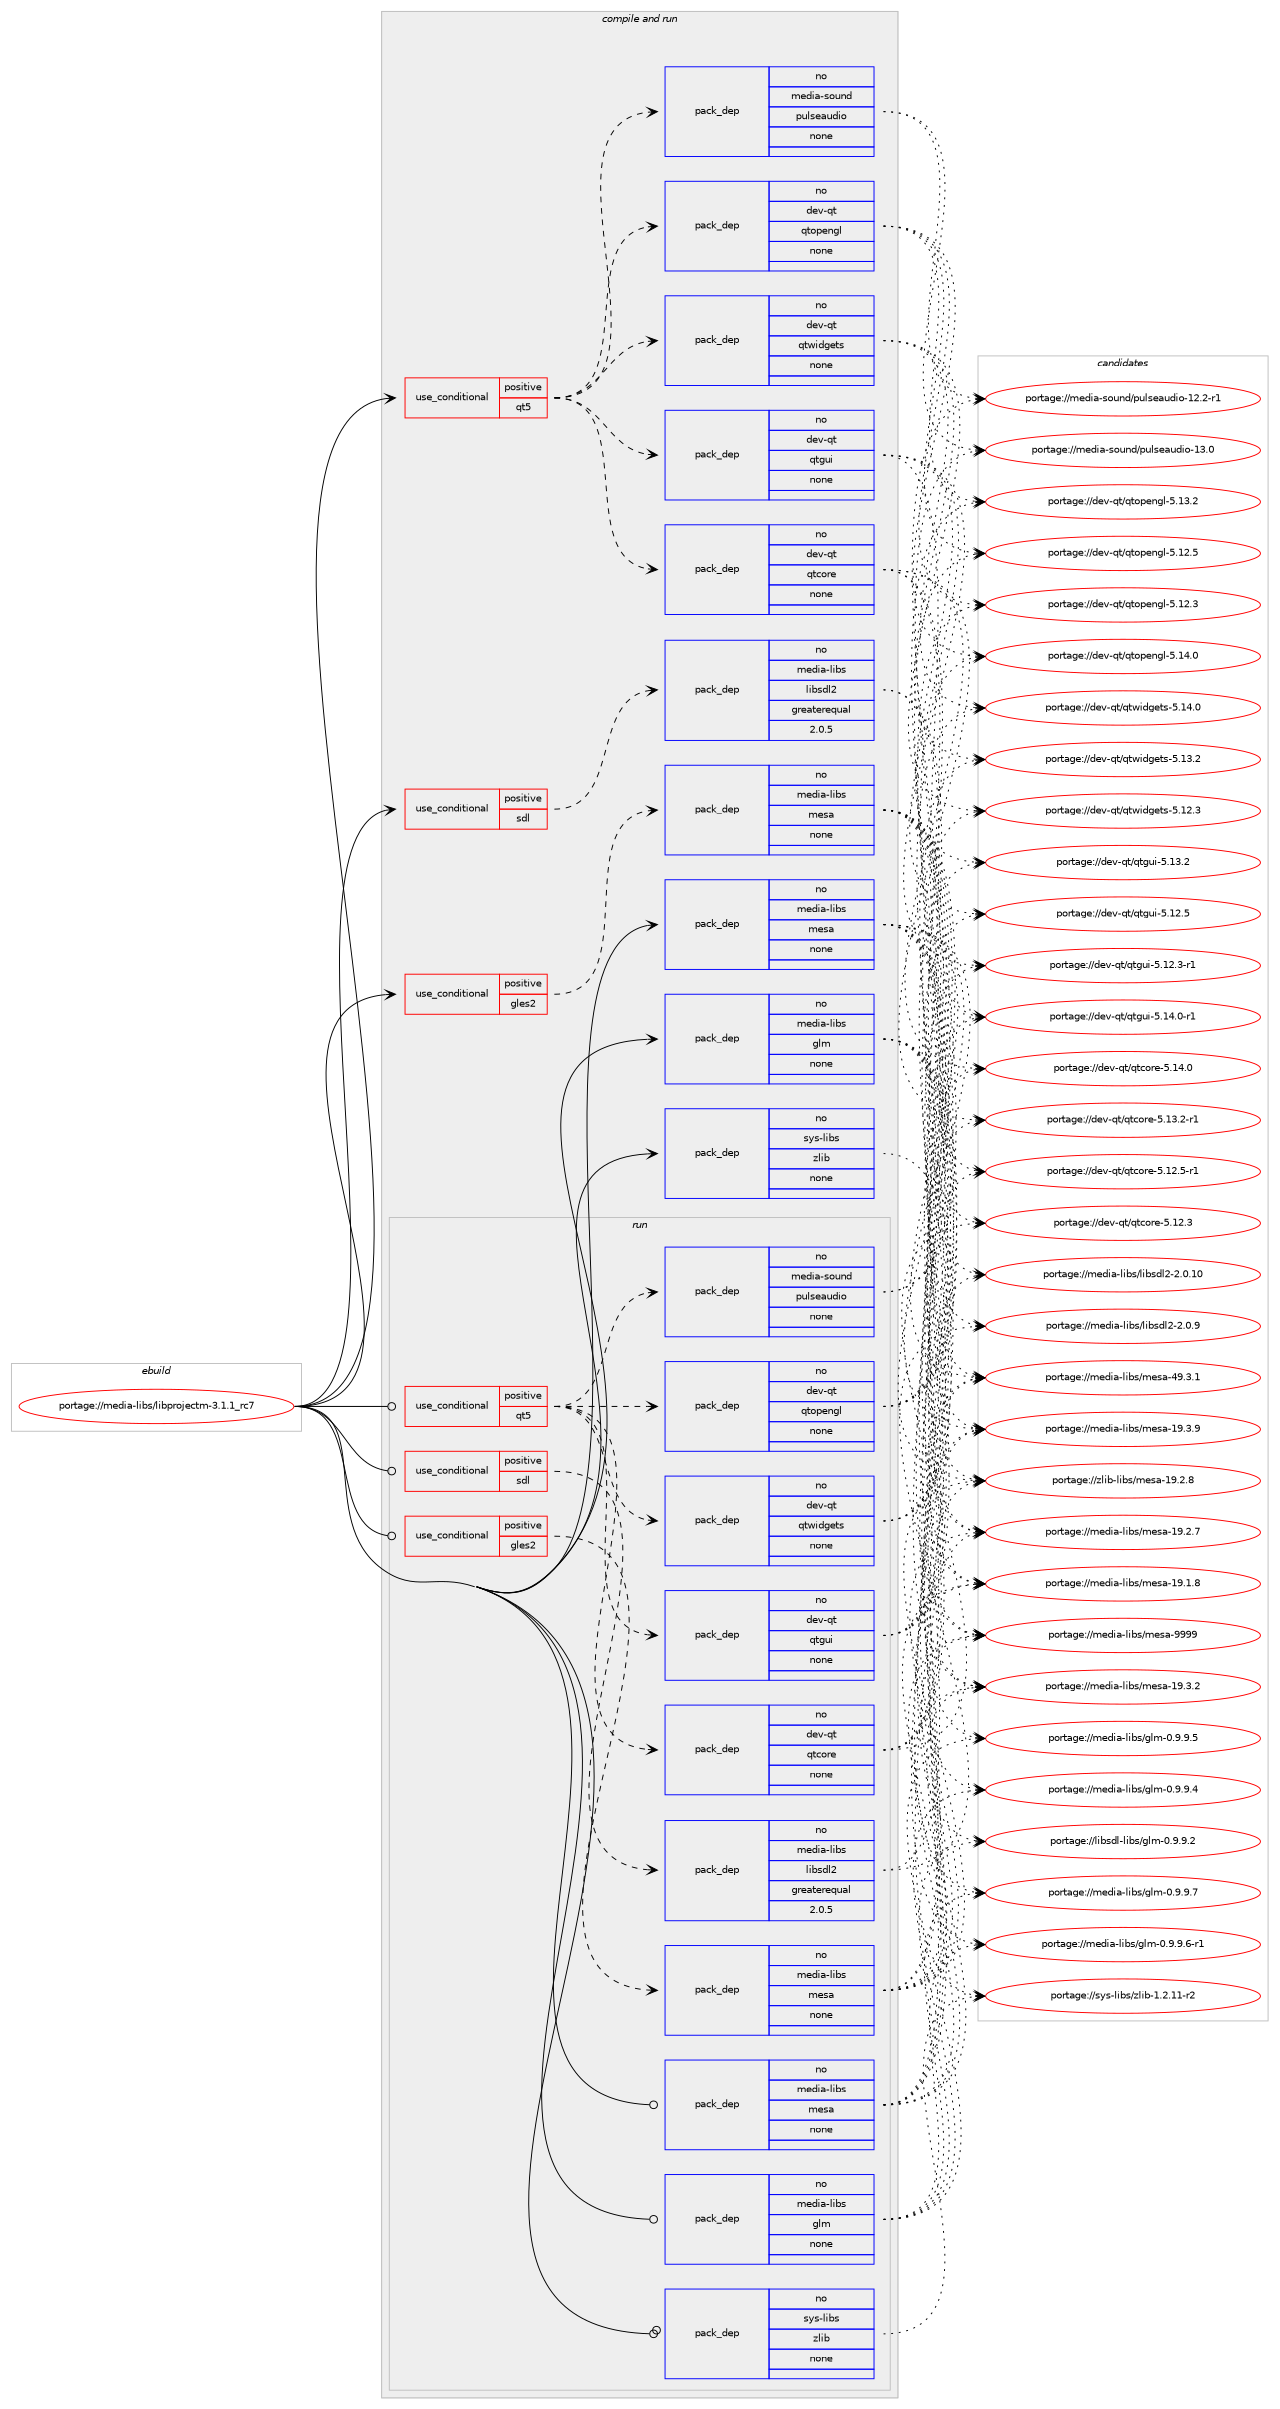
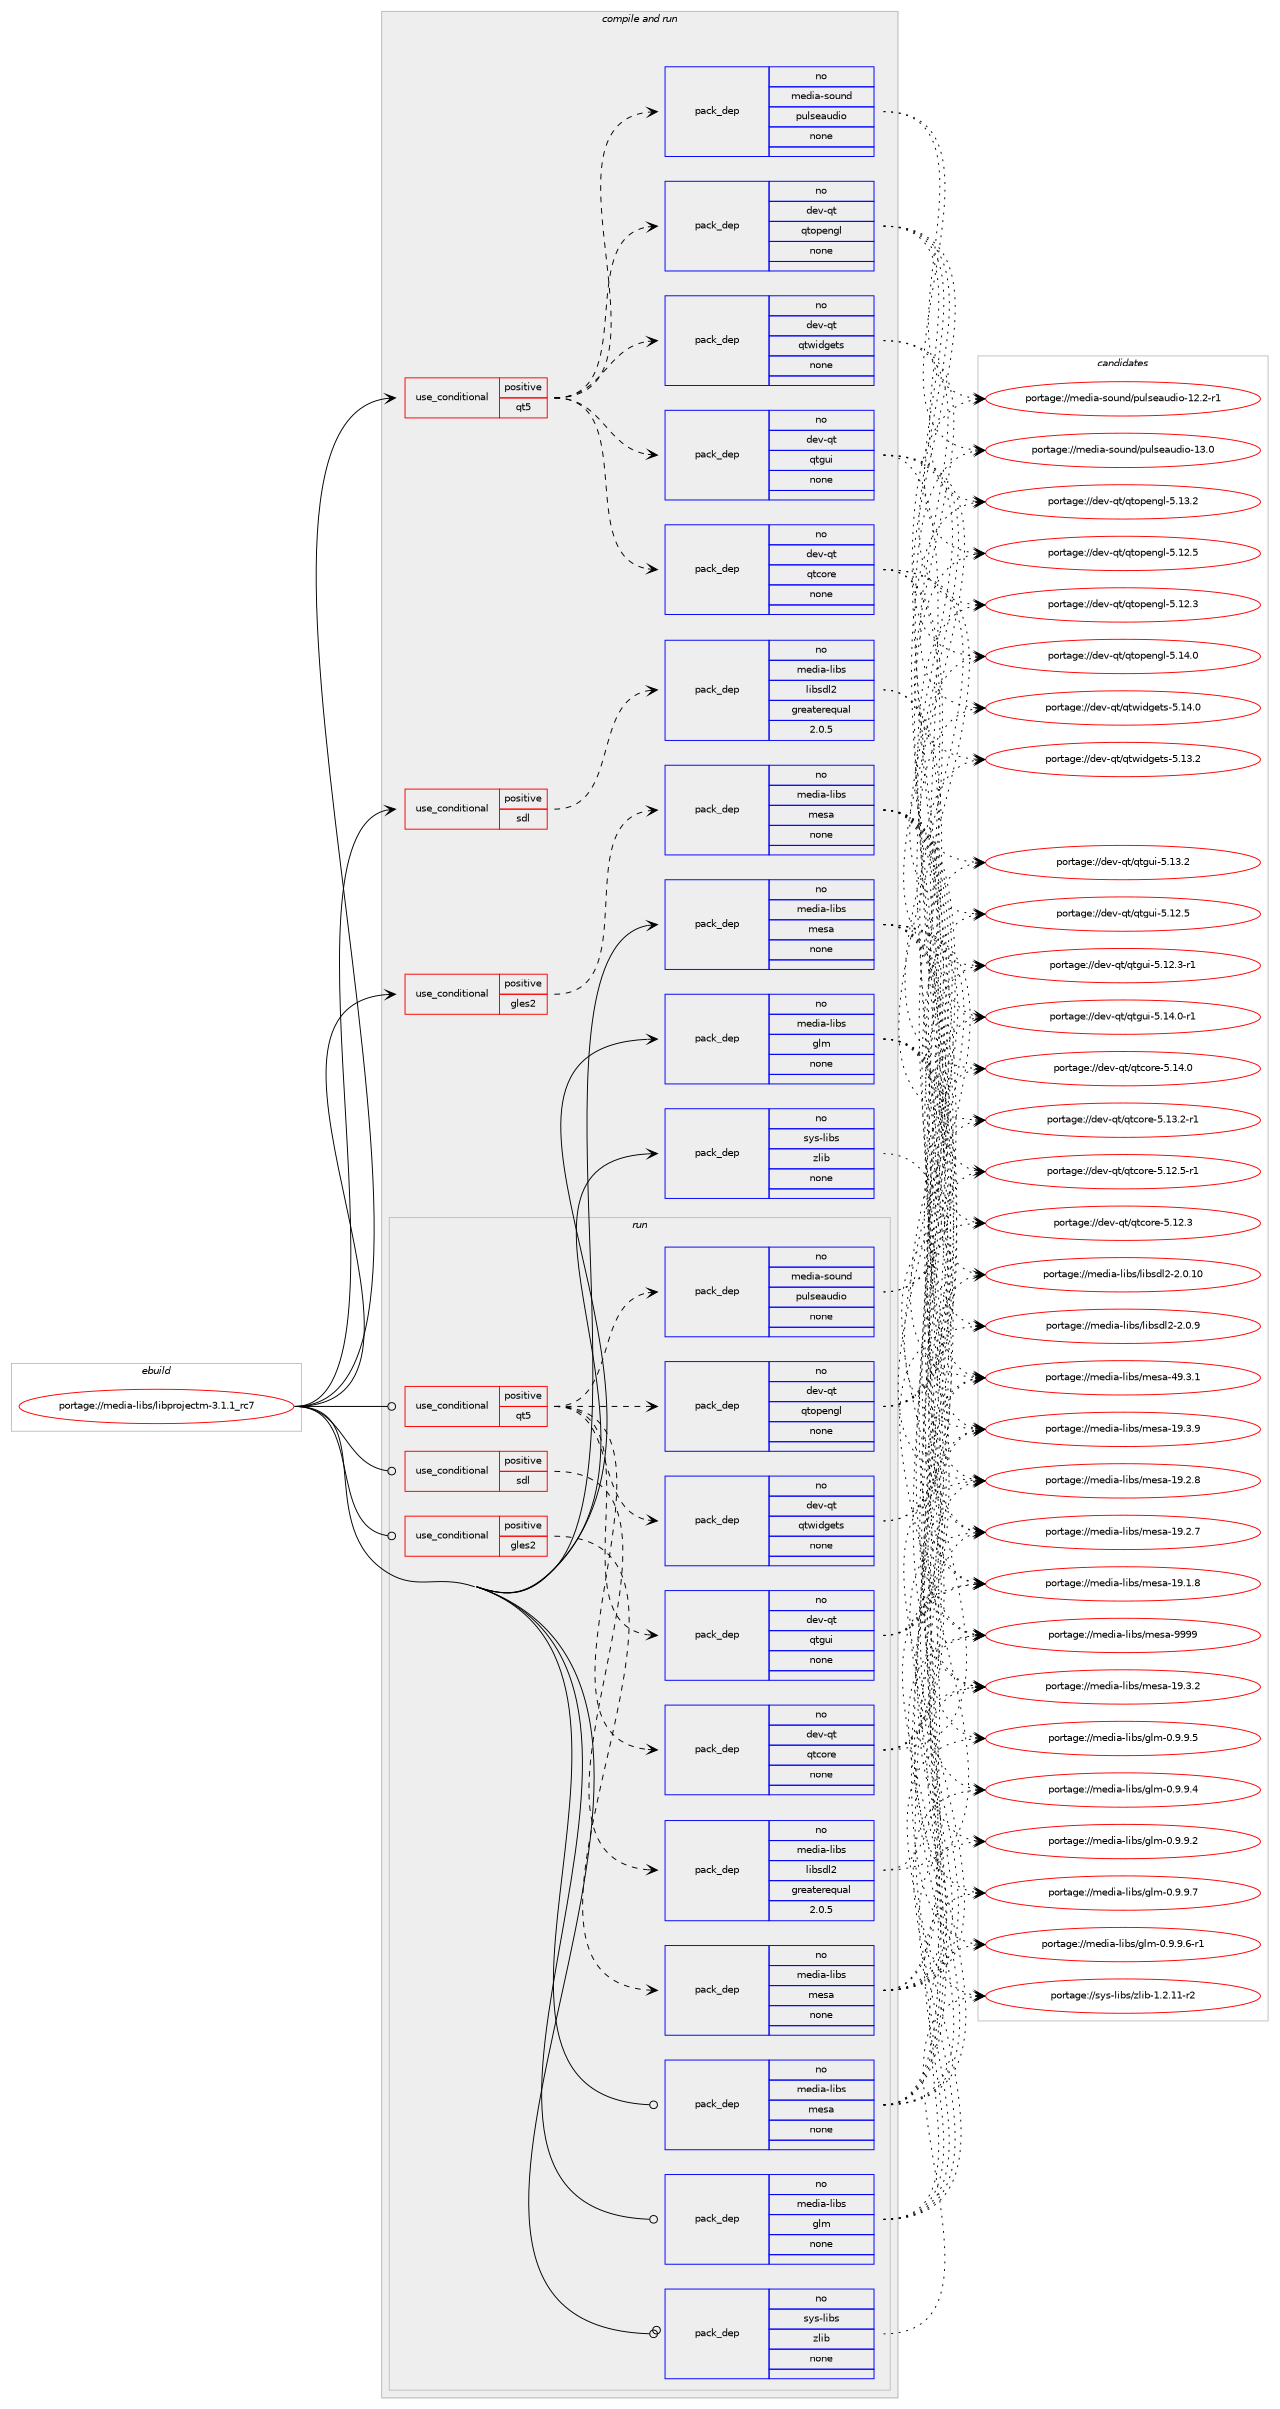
(1123, 811) -> none
(1123, 1481) -> (1123, 1481)
(1123, 1842) -> (1123, 1842)
